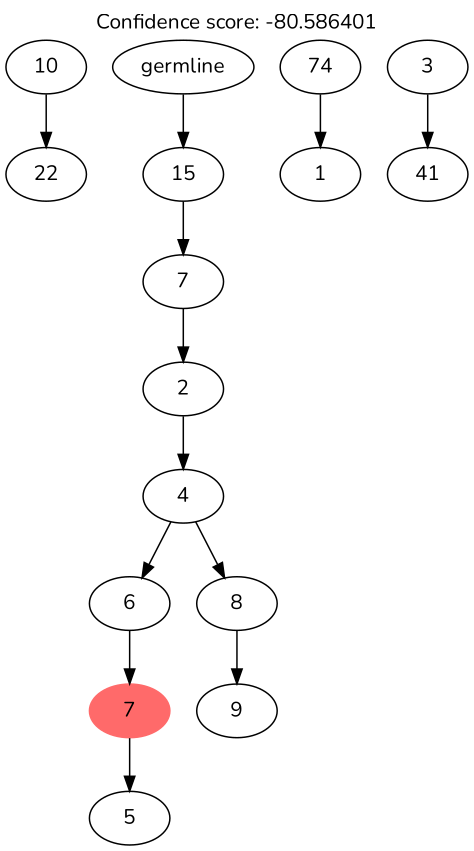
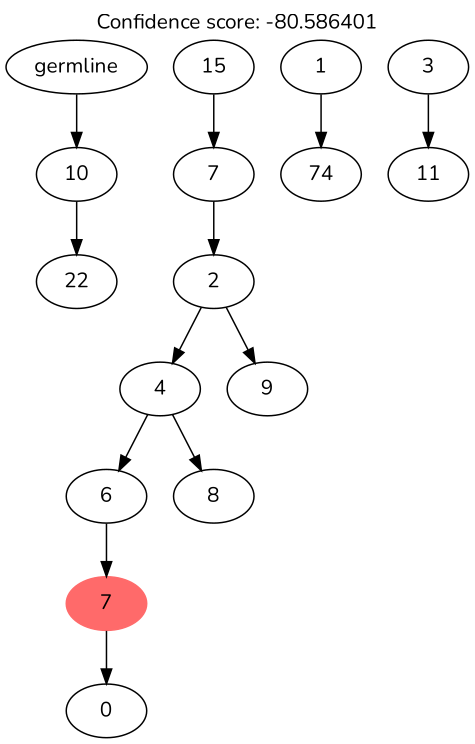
(183, 113) -> (77, 113)
(320, 113) -> (321, 113)
(428, 174) -> (428, 174)
(237, 650) -> (237, 329)
(130, 818) -> (106, 711)
